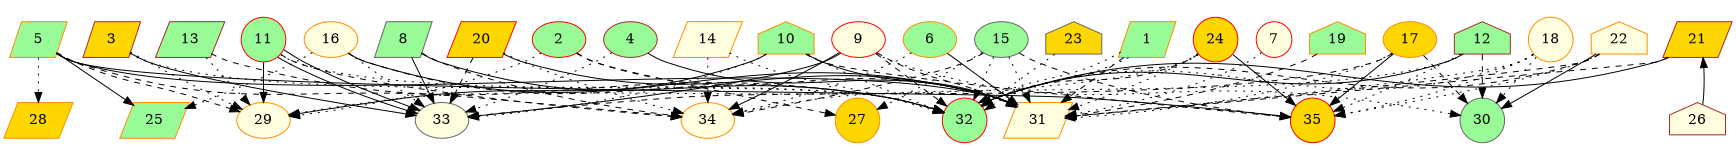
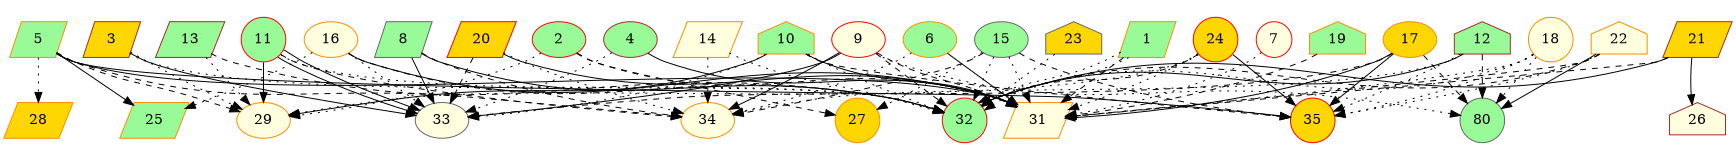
(1704, 86) -> (1691, 76)
(1237, 98) -> (1237, 98)
(1482, 120) -> (1482, 120)
